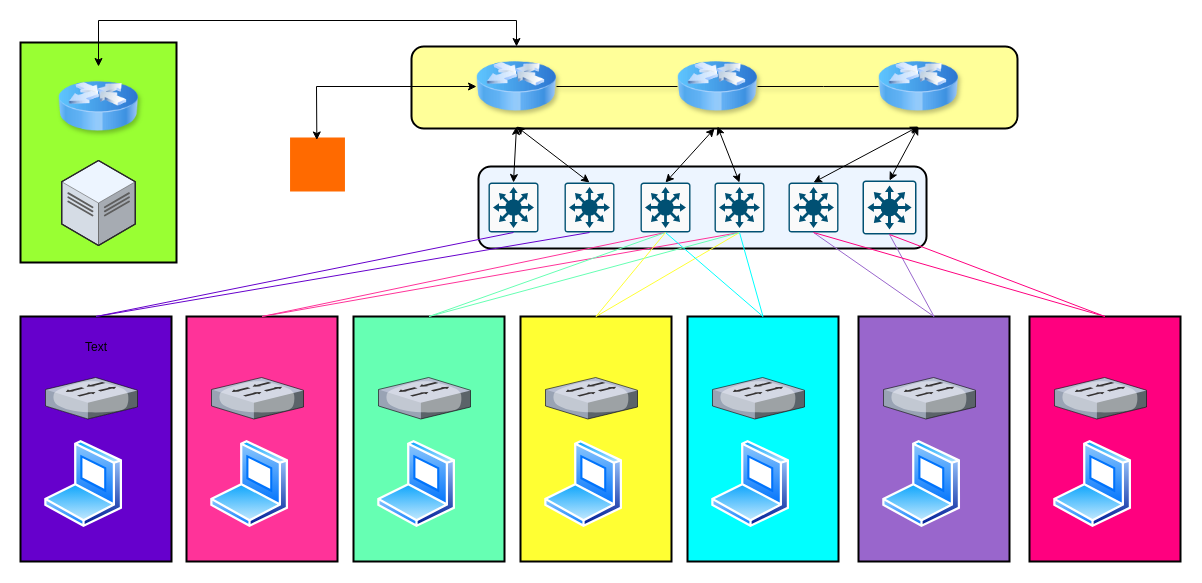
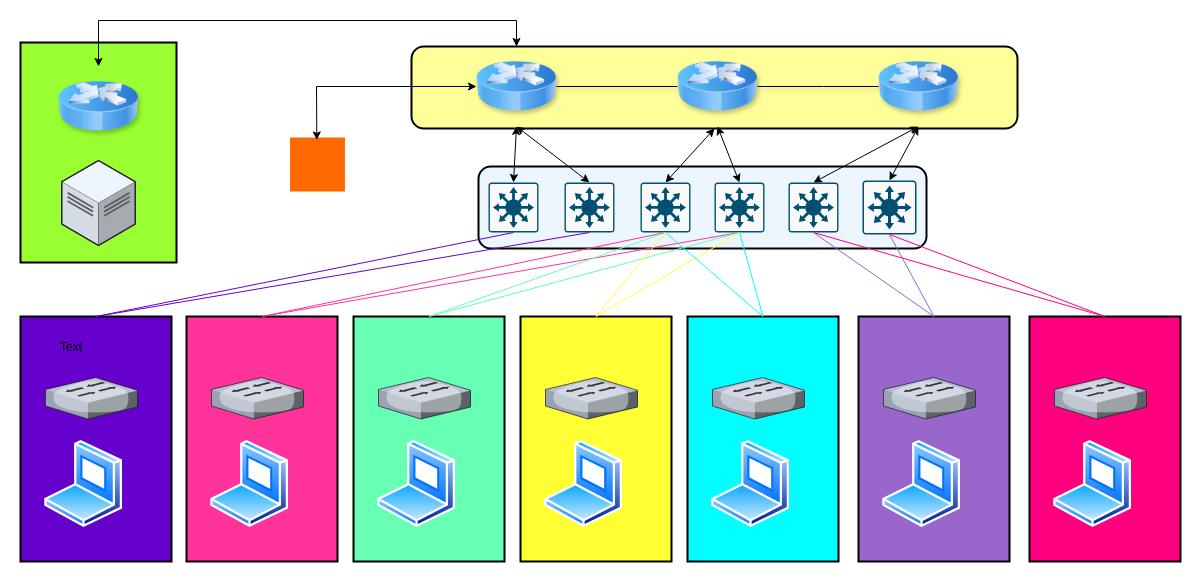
(96, 348) -> (71, 348)
